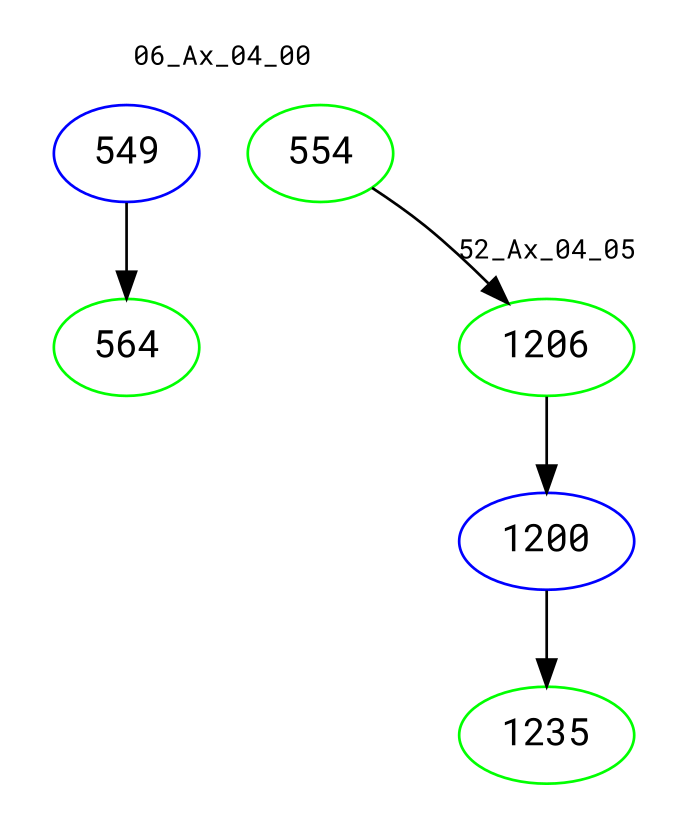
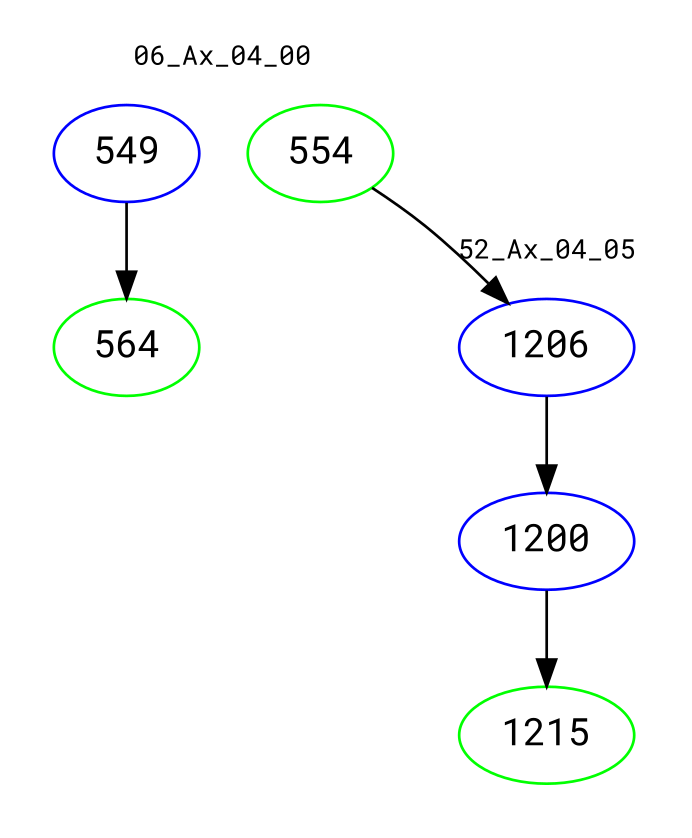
(547, 347) -> (547, 347)
(547, 735) -> (547, 735)
